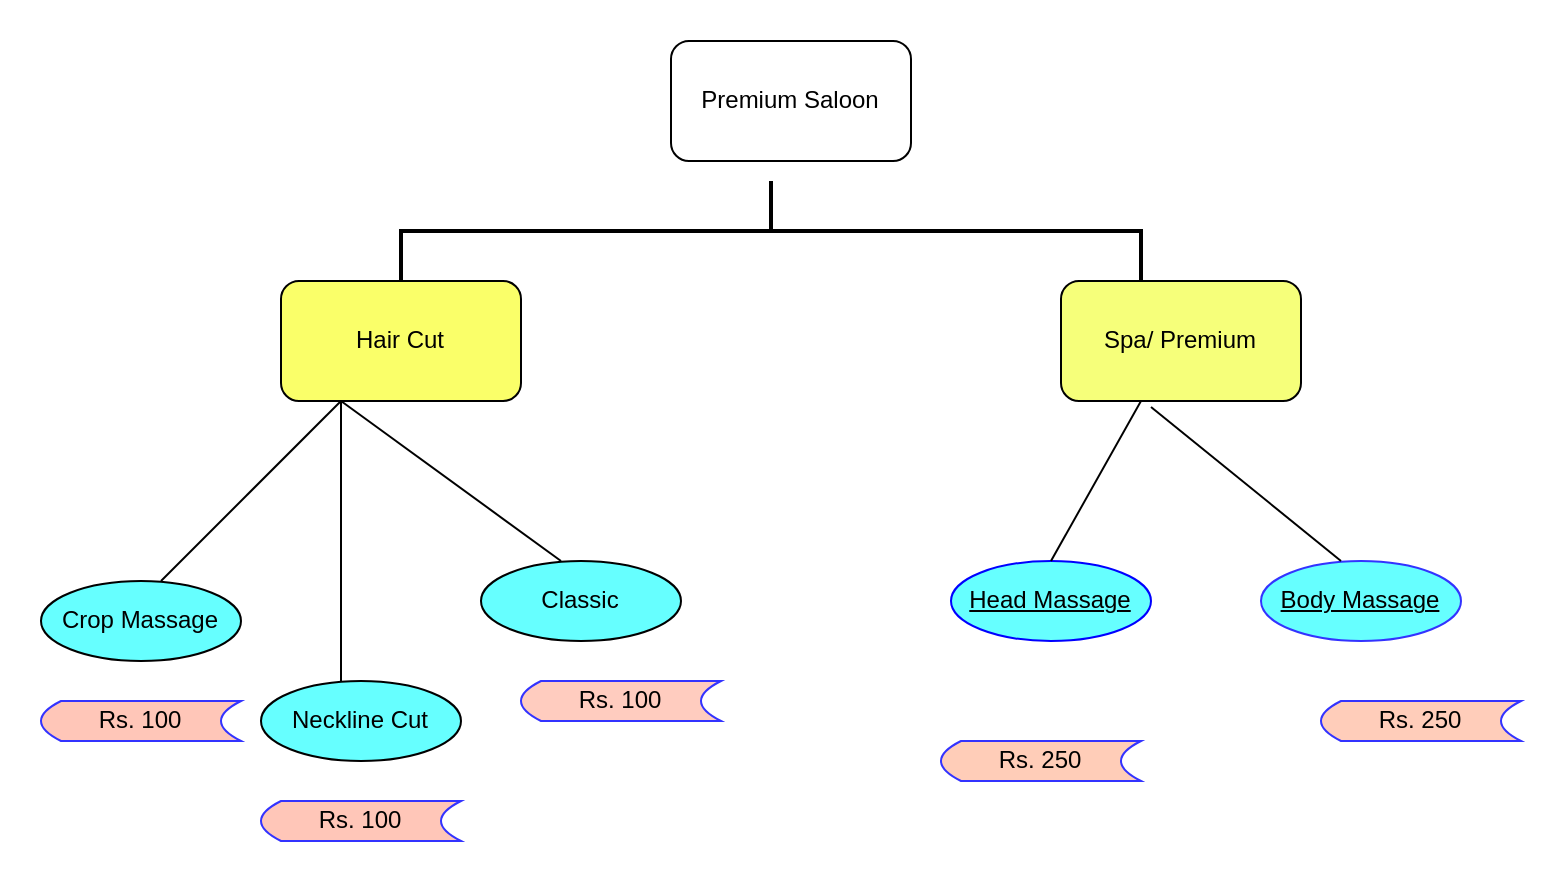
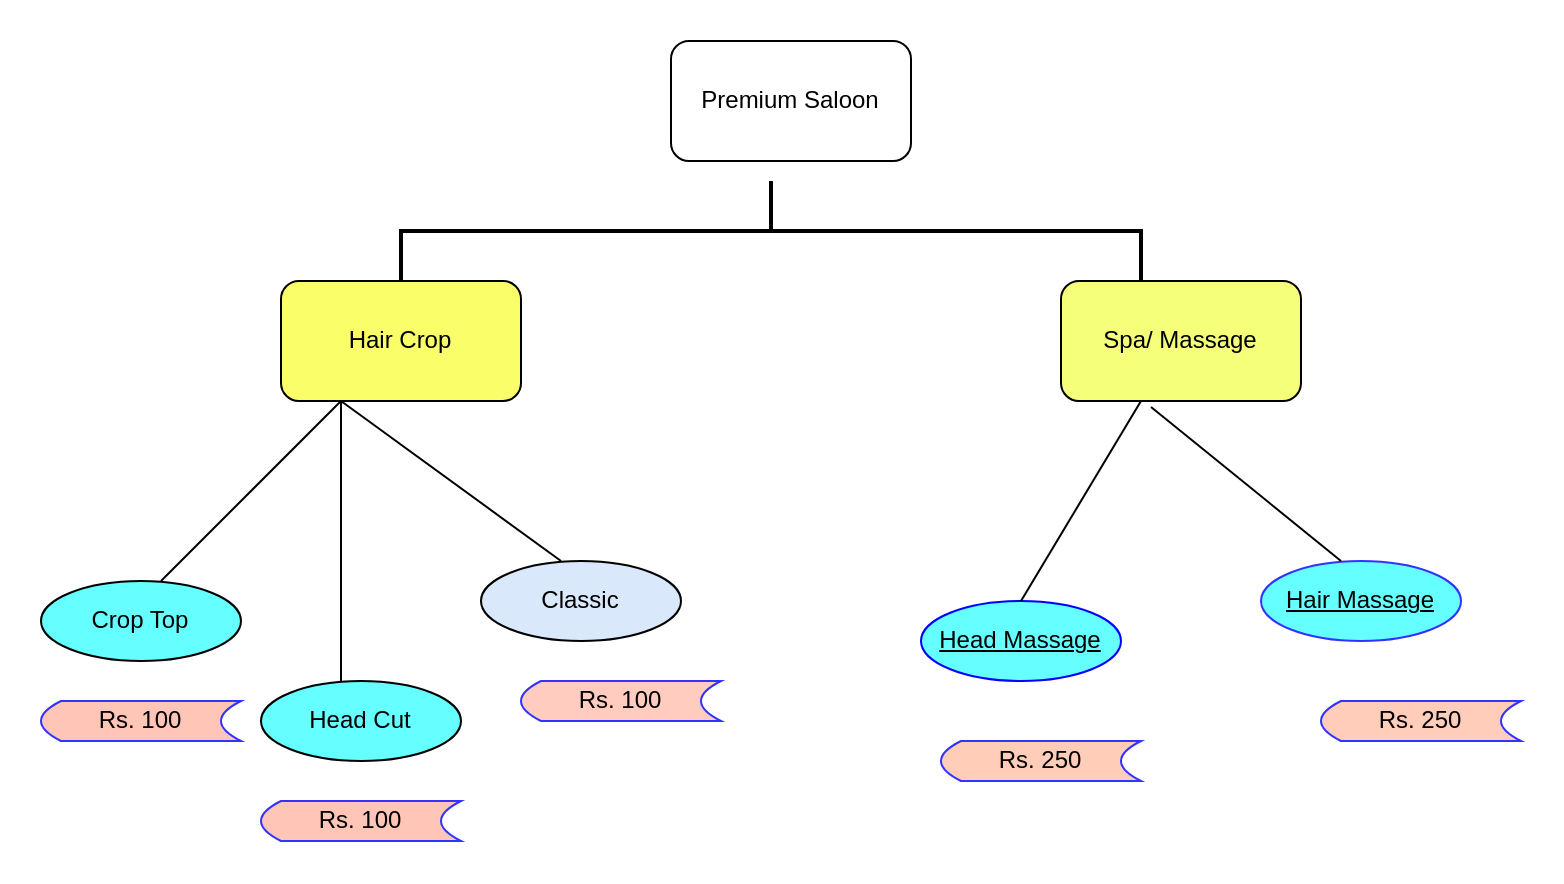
(401, 341) -> (401, 341)
(1181, 341) -> (1181, 341)
(581, 601) -> (581, 601)
(1051, 601) -> (1021, 641)
(1361, 601) -> (1361, 601)
(141, 621) -> (141, 621)
(361, 721) -> (361, 721)
